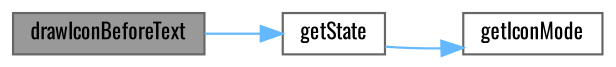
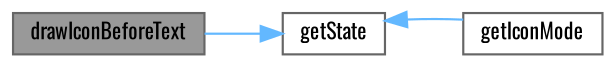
(413, 48) -> (435, 19)
